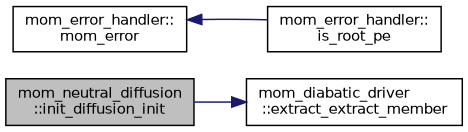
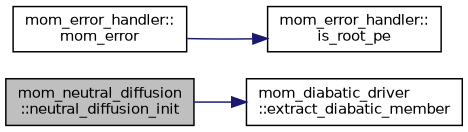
(235, 19) -> (220, 39)
(100, 102) -> (100, 102)
(354, 102) -> (354, 102)
